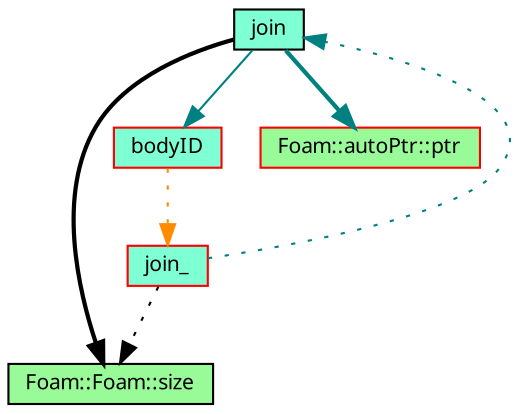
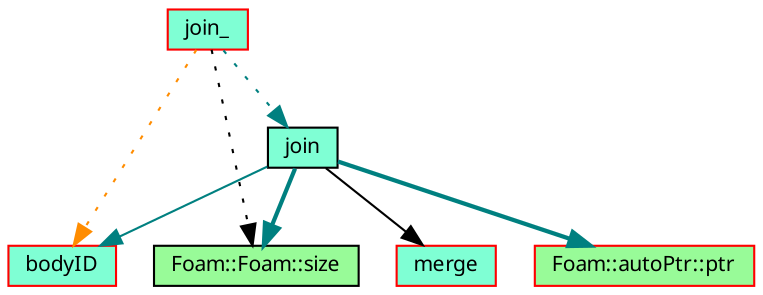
(84, 152) -> (283, 197)
(168, 196) -> (141, 139)
none -> (446, 266)
